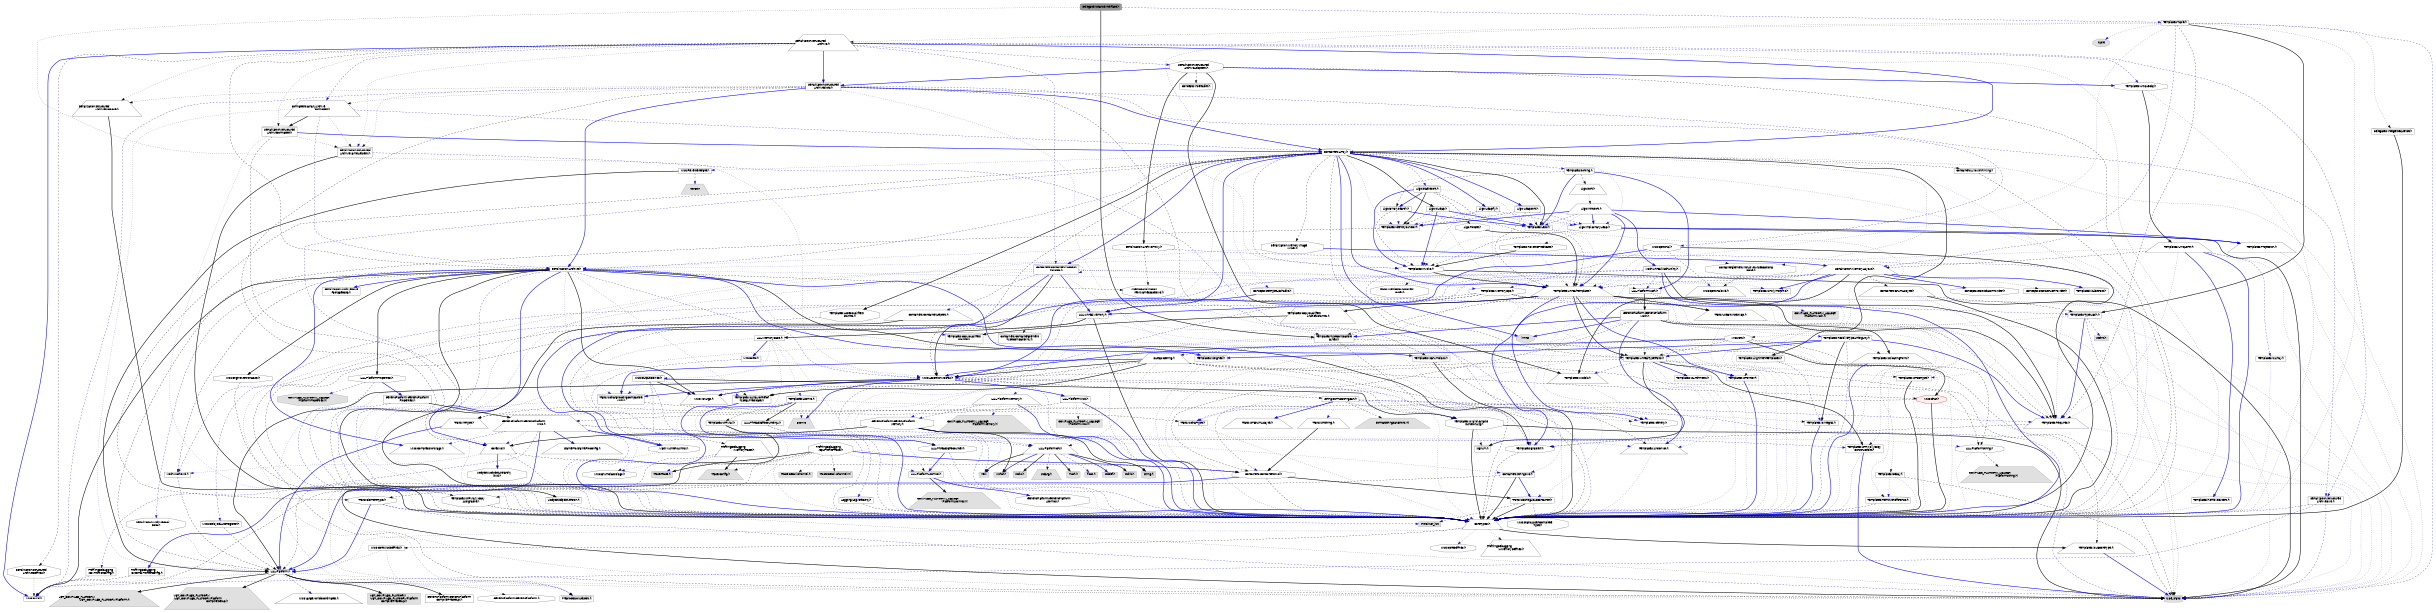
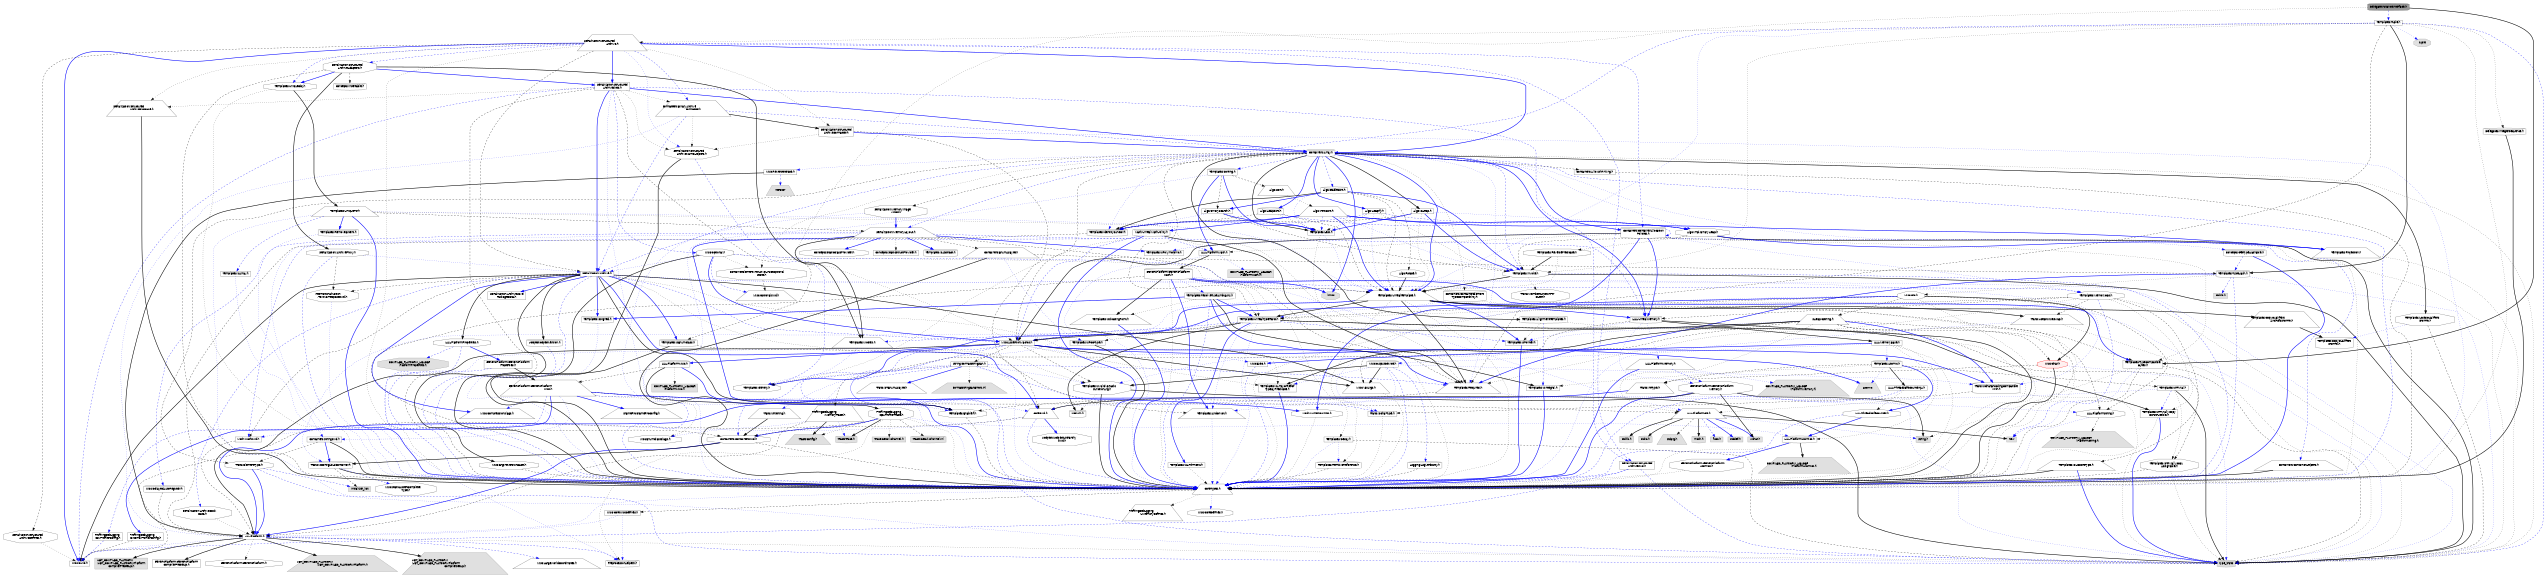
(355, 152) -> (692, 153)
(839, 368) -> (1129, 354)
(820, 384) -> (1183, 364)
none -> (743, 403)
(1366, 411) -> (969, 373)
(1781, 545) -> (1643, 487)
